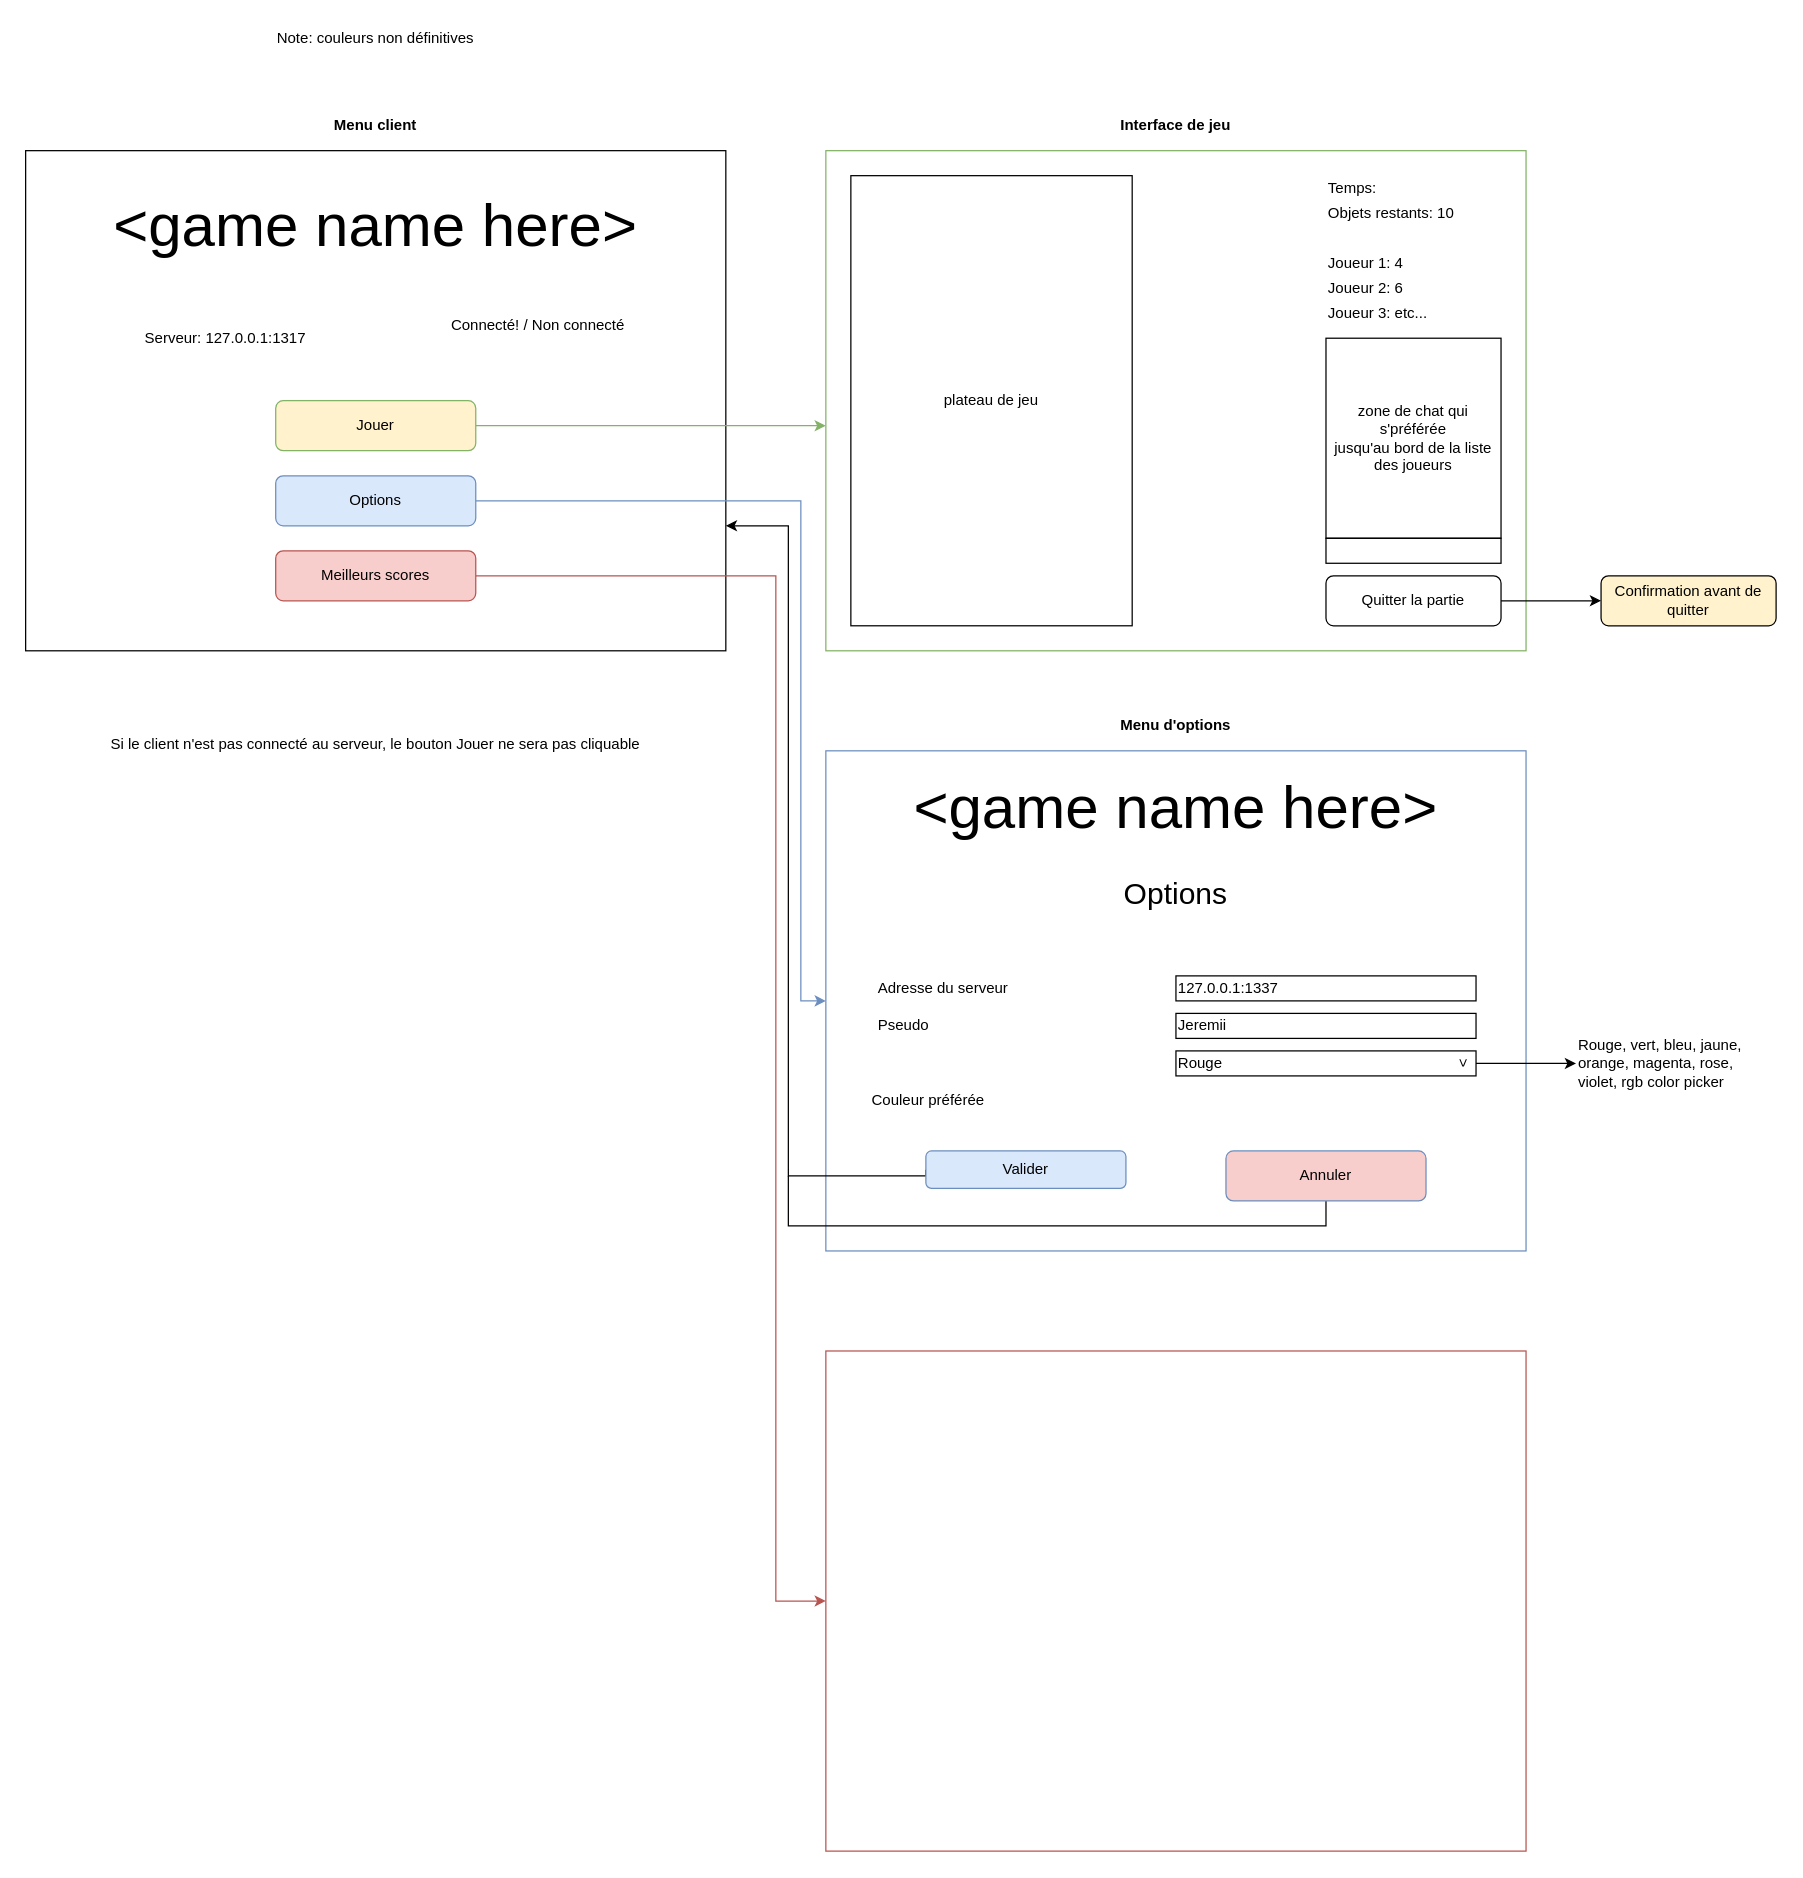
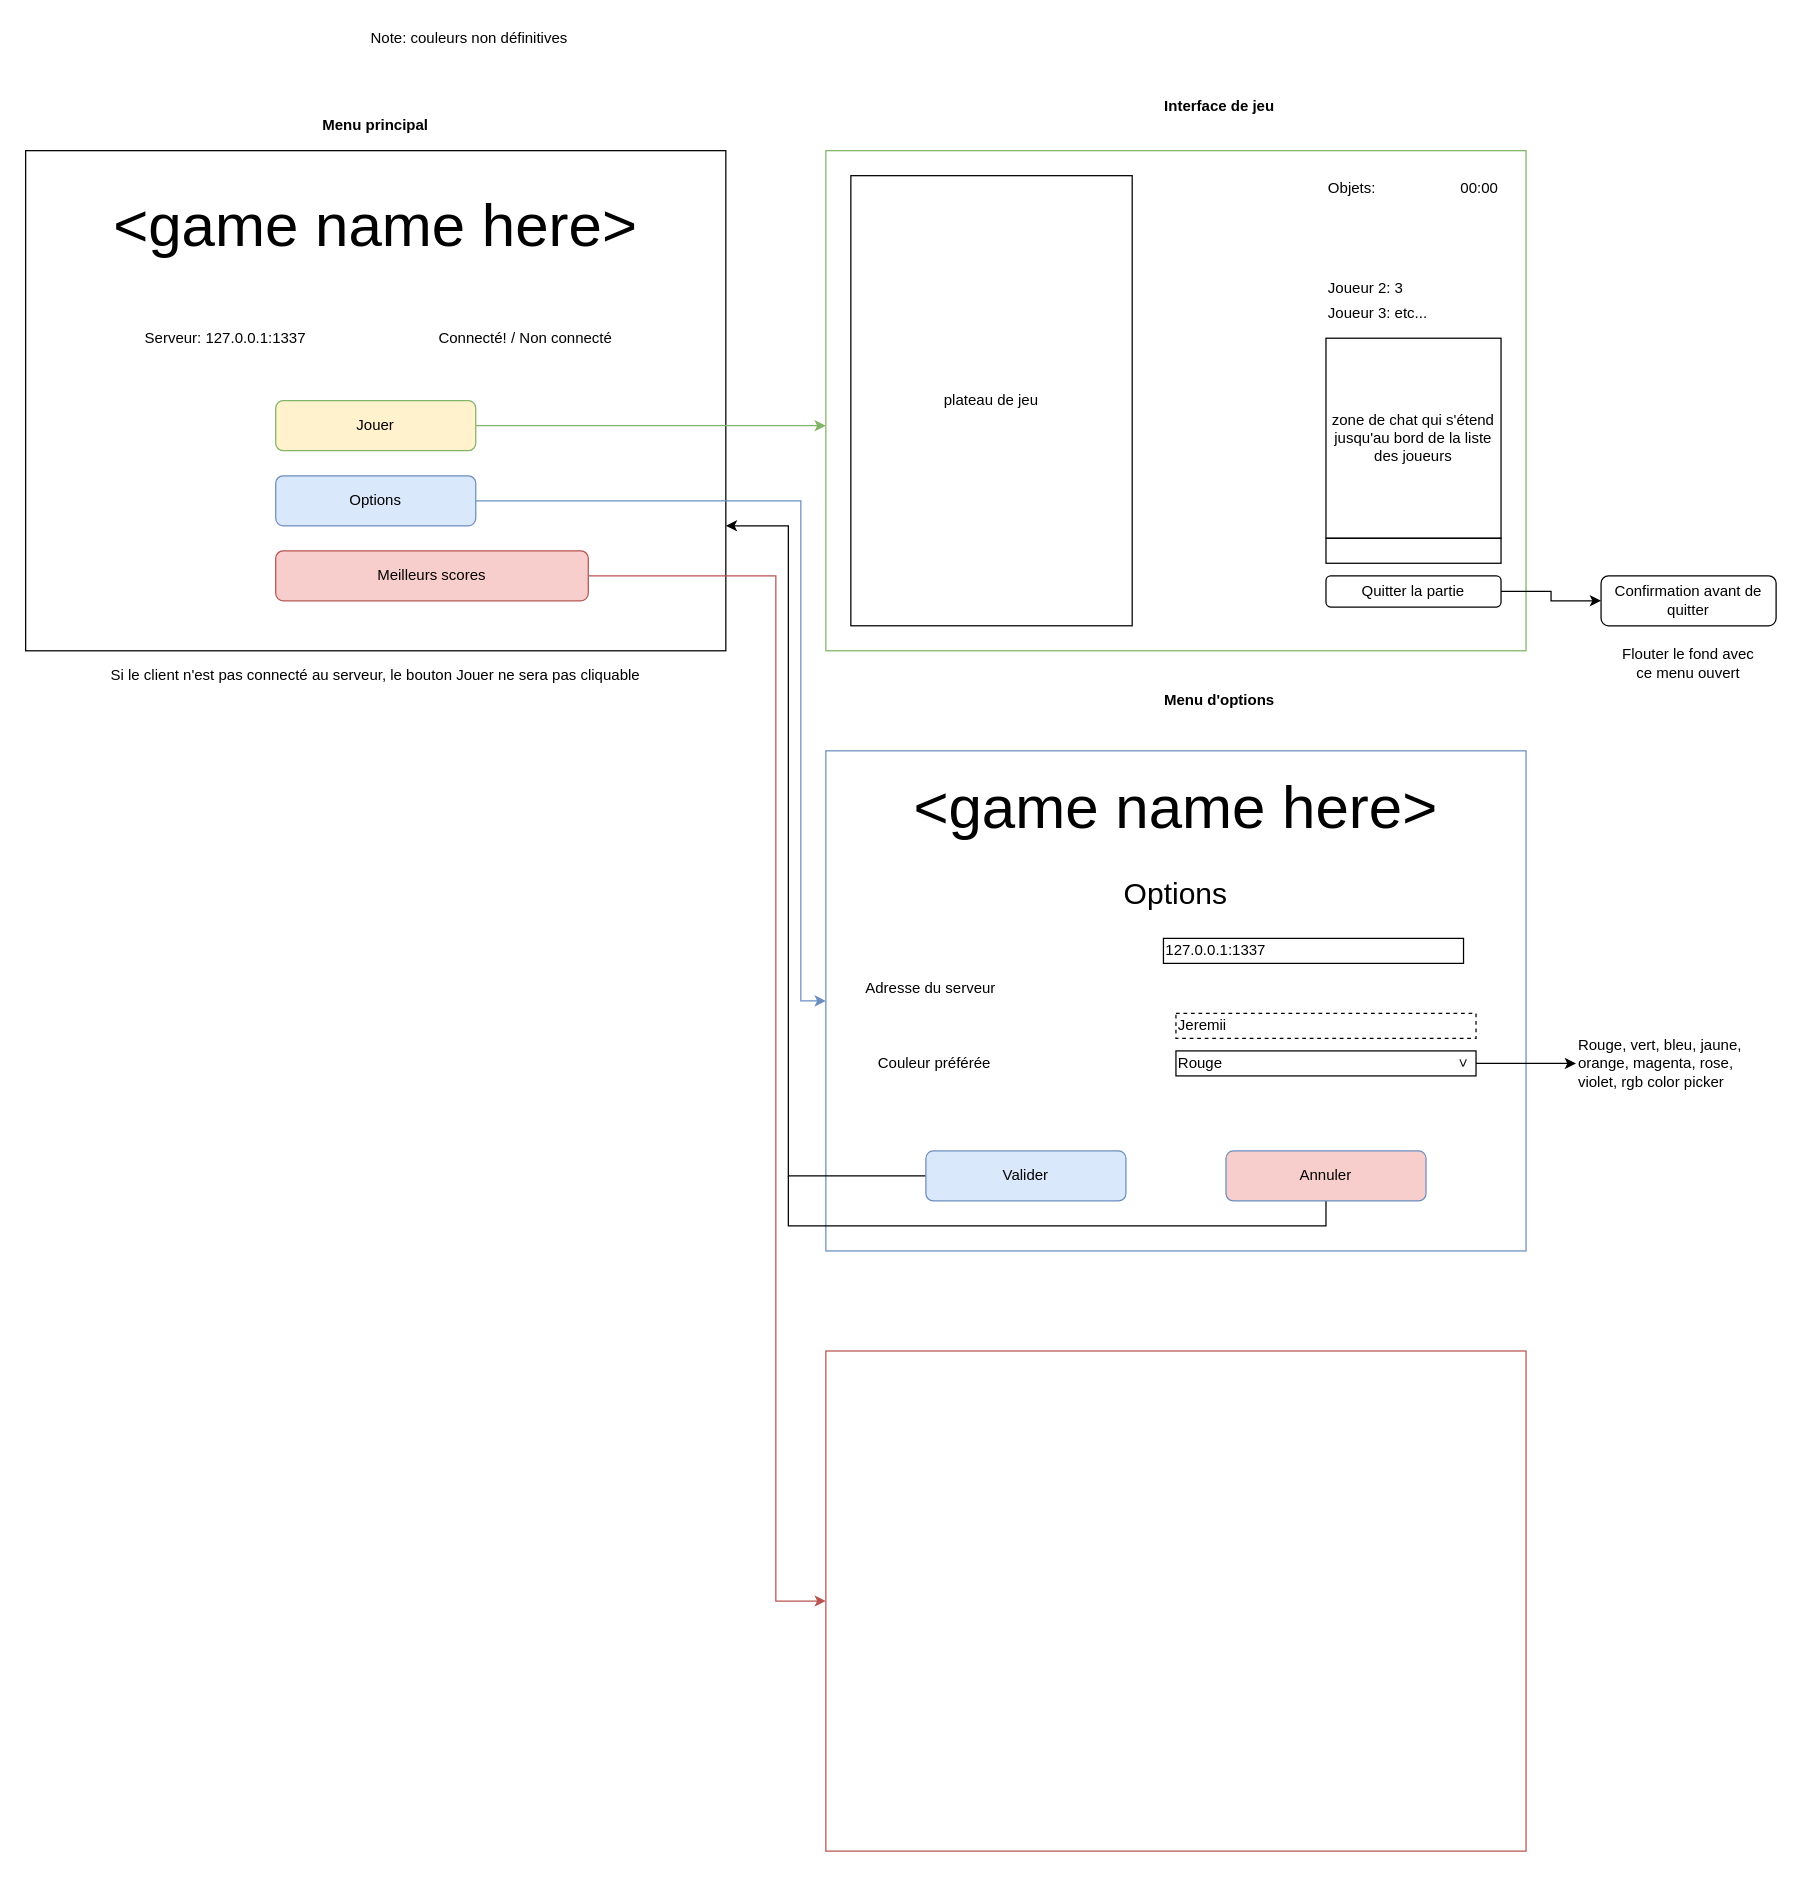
(376, 38) -> (469, 38)
(376, 126) -> (376, 126)
(1176, 126) -> (1219, 107)
(1351, 188) -> (1356, 188)
none -> (1463, 188)
(1413, 213) -> none
(1413, 263) -> none
(1368, 288) -> (1368, 288)
(538, 326) -> (526, 338)
(226, 338) -> (226, 338)
(1413, 438) -> (1413, 438)
(376, 576) -> (432, 576)
(1413, 601) -> (1413, 591)
(1688, 601) -> (1688, 601)
none -> (1688, 663)
(1176, 726) -> (1219, 701)
(376, 744) -> (376, 676)
(1026, 988) -> (1013, 988)
(1326, 988) -> (1313, 951)
(1026, 1026) -> none
(1326, 1026) -> (1326, 1026)
(1019, 1101) -> (1026, 1063)
(1026, 1169) -> (1026, 1176)
